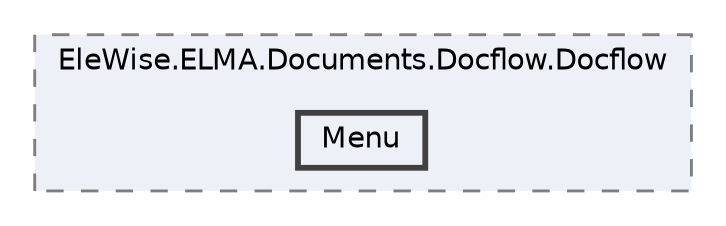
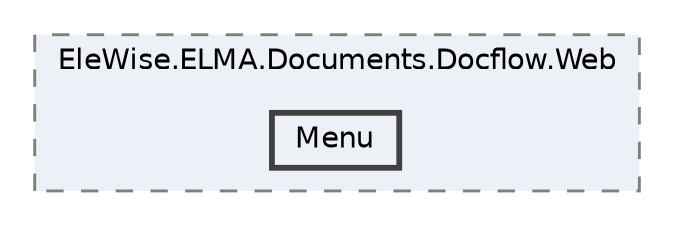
(363, 62) -> (337, 62)
